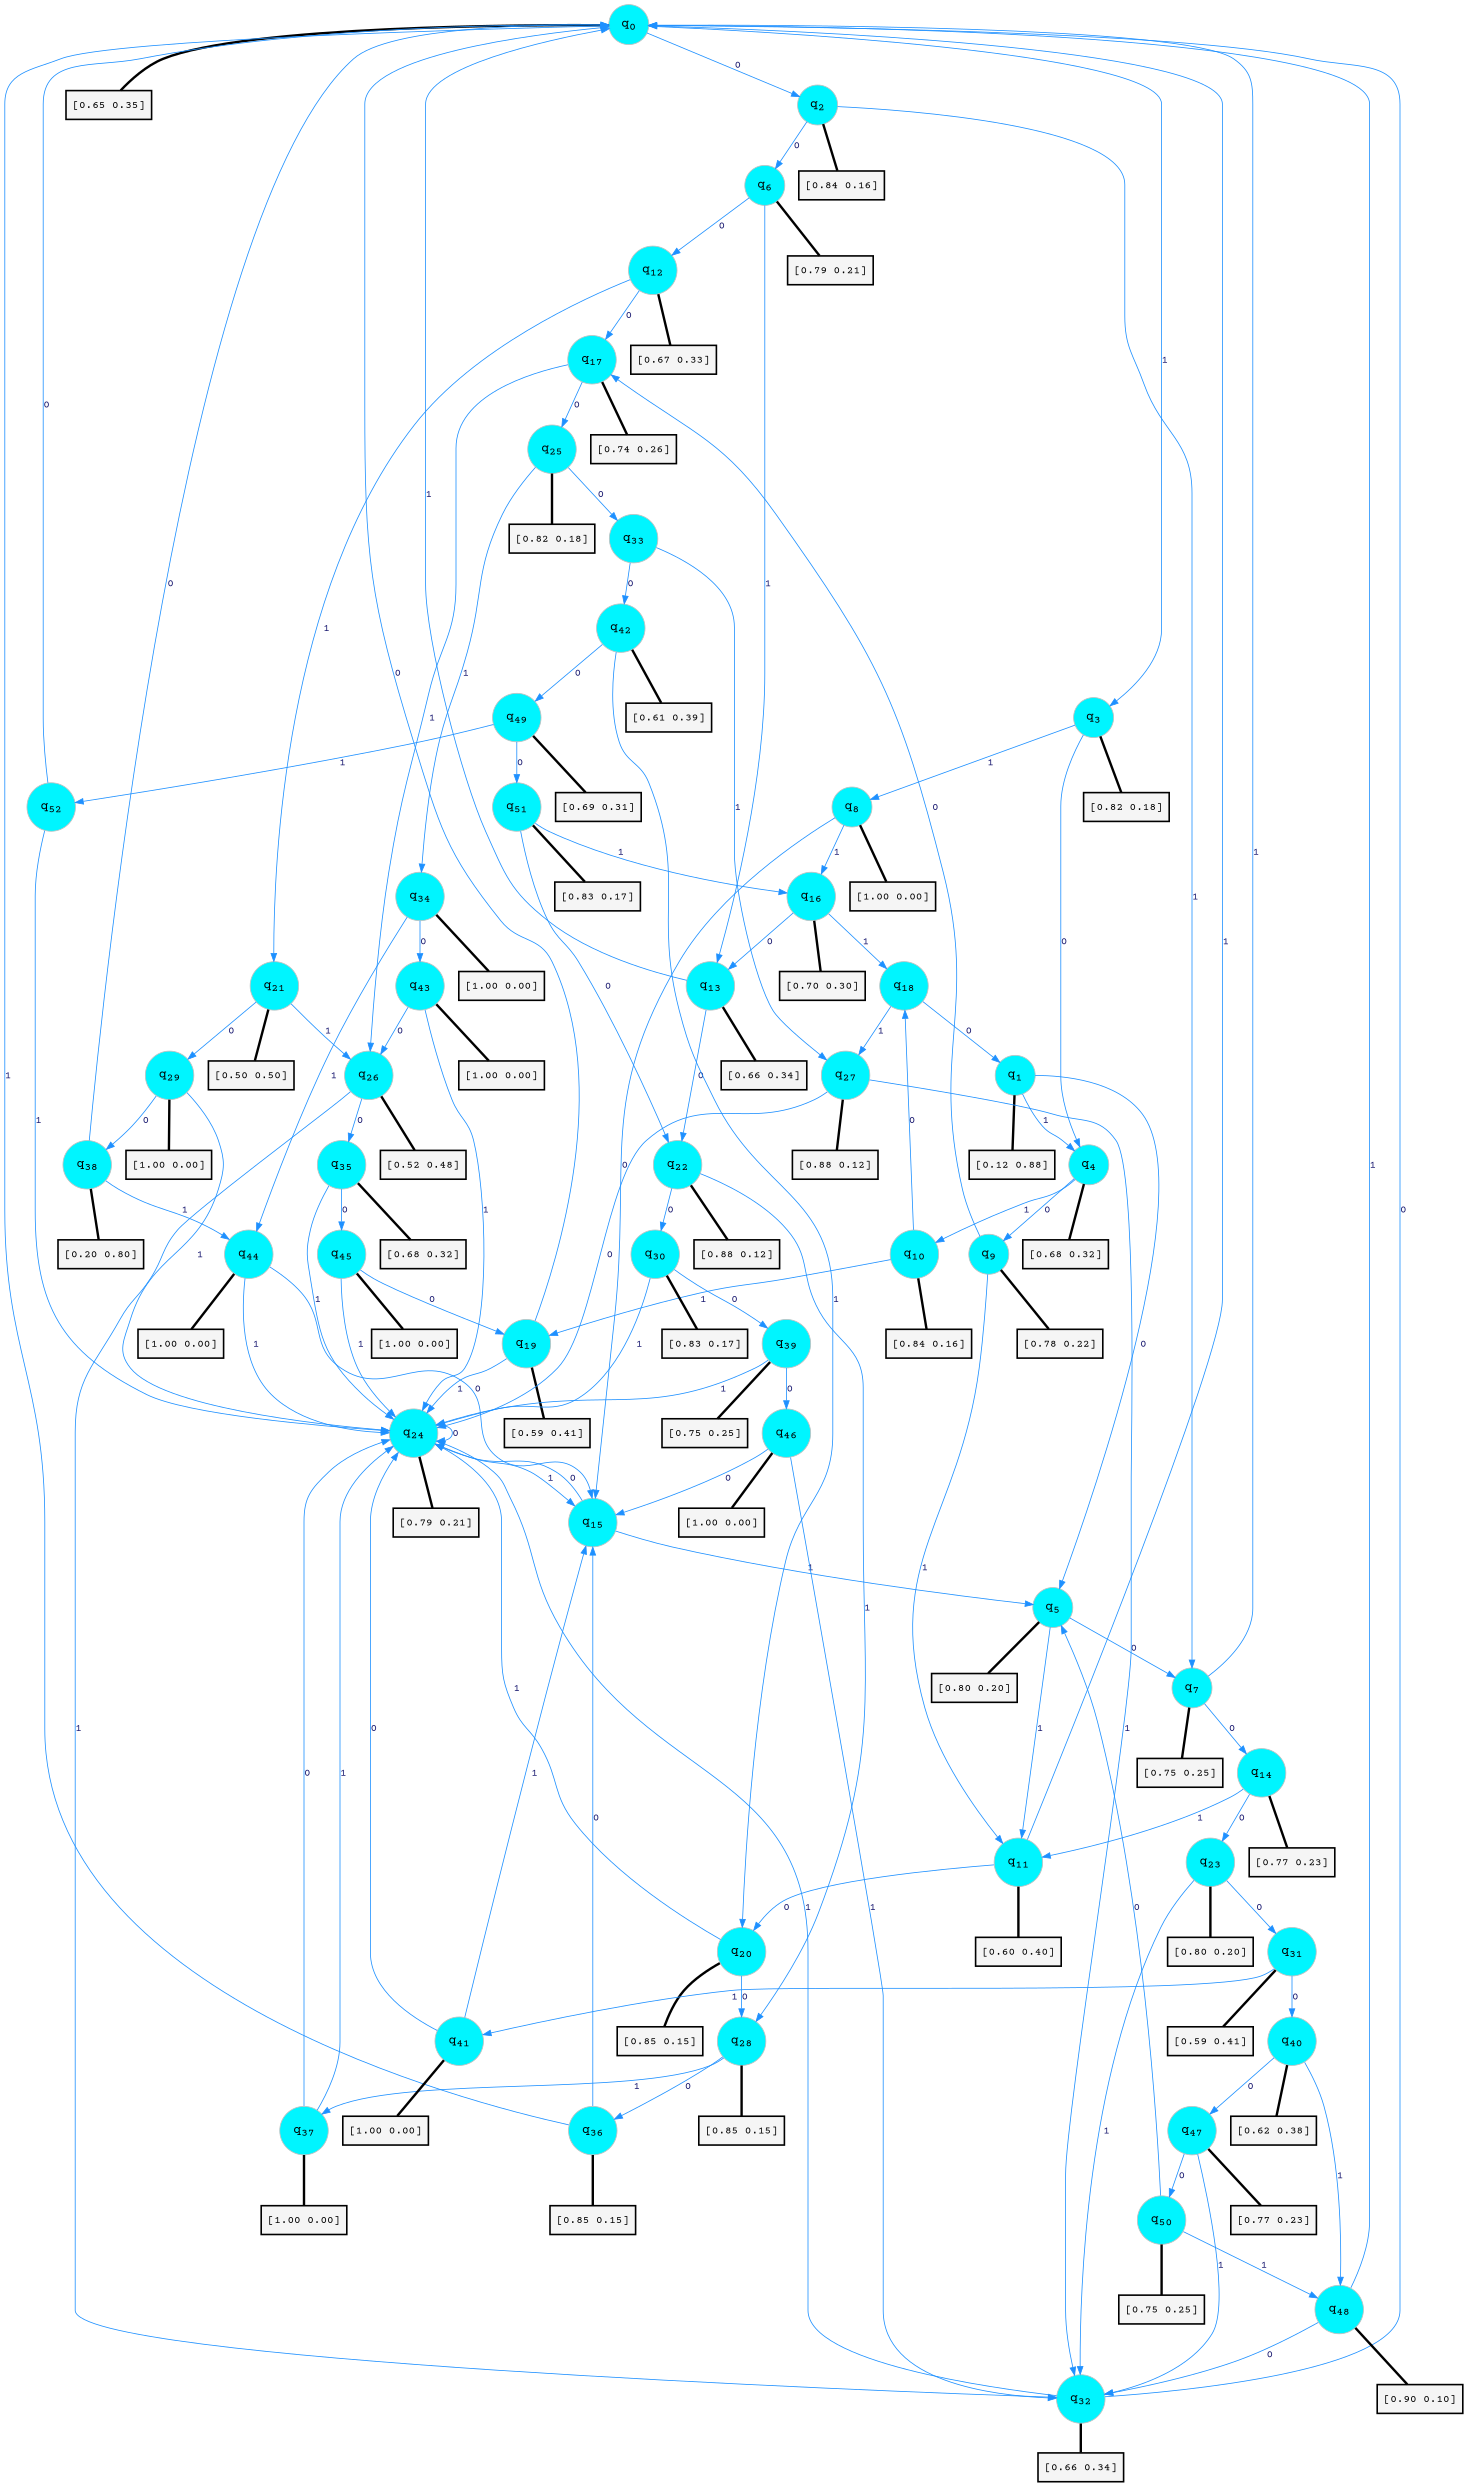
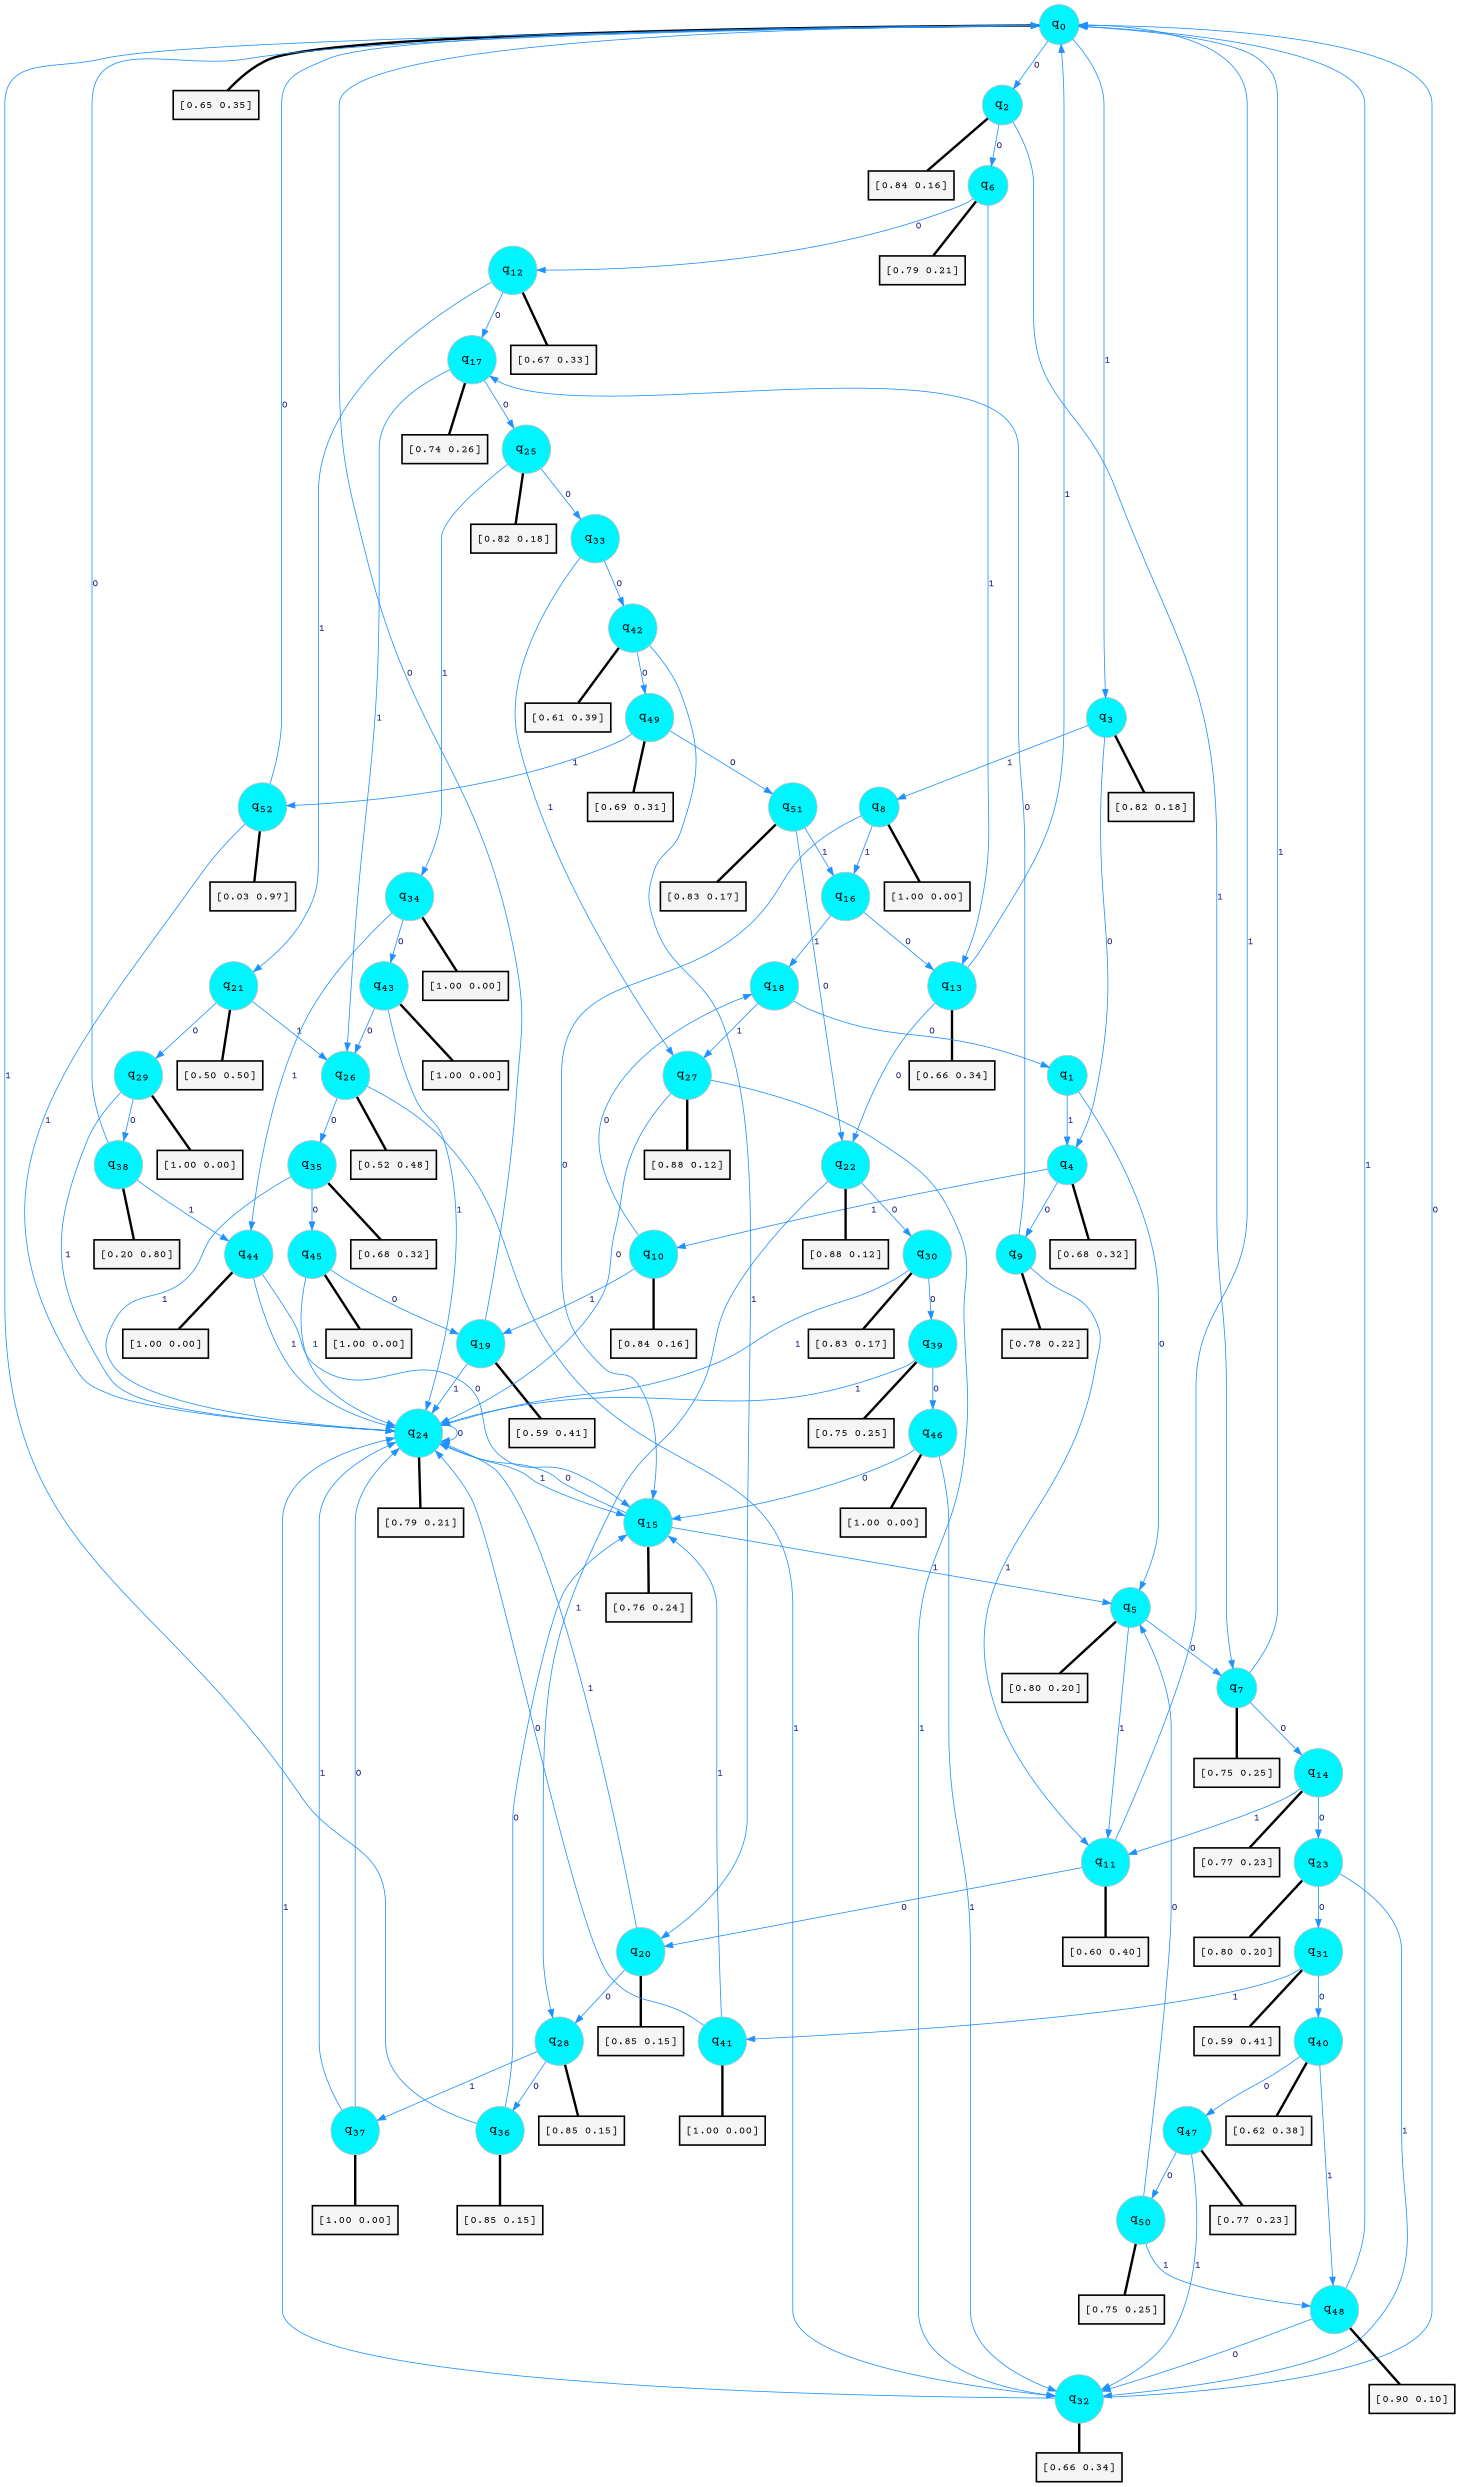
none -> (253, 896)
(822, 986) -> none
(1012, 1165) -> none
none -> (649, 1608)
